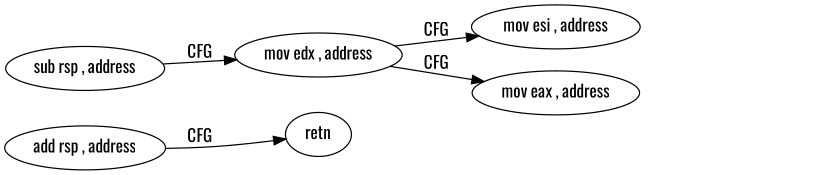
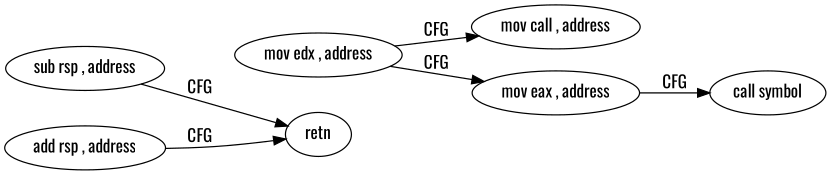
(556, 27) -> (556, 27)
(194, 62) -> (208, 103)
none -> (768, 93)
